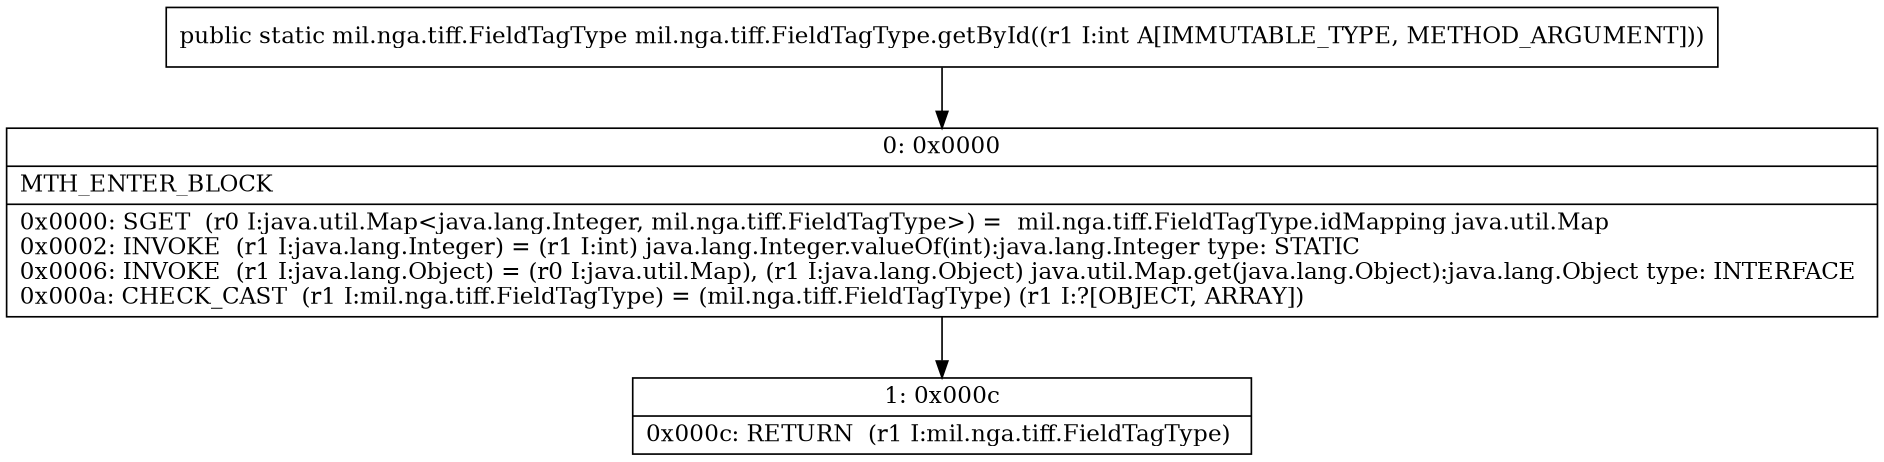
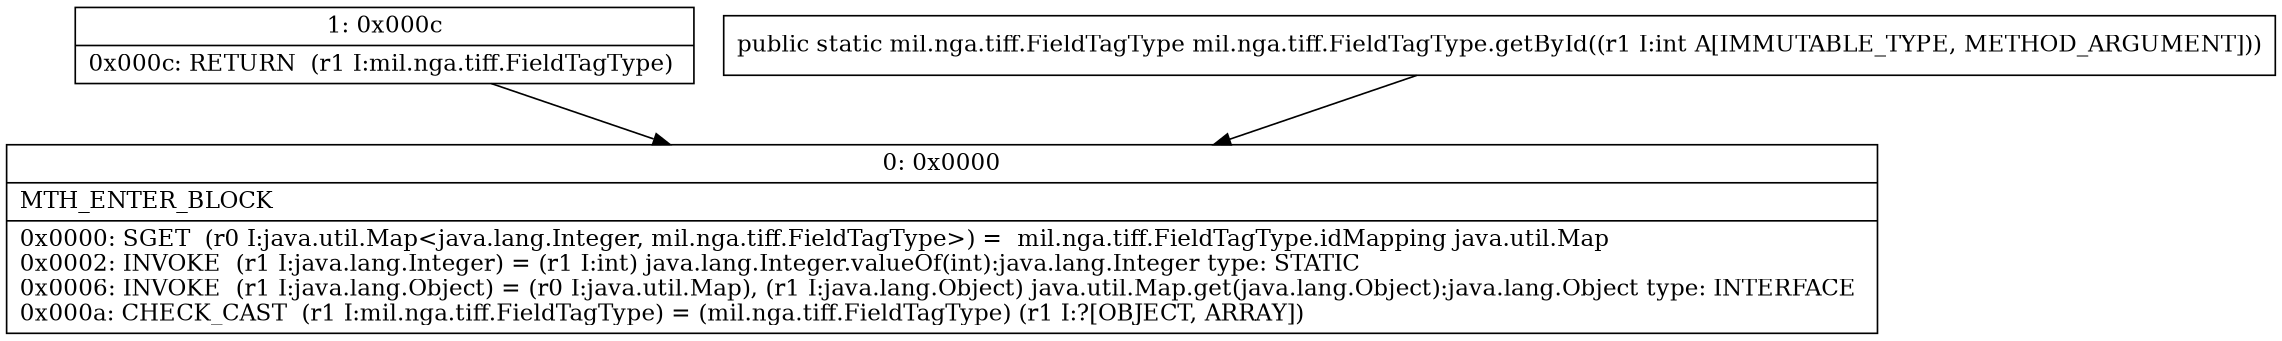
(942, 339) -> (573, 111)
